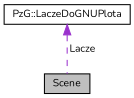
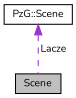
(67, 14) -> (38, 14)
